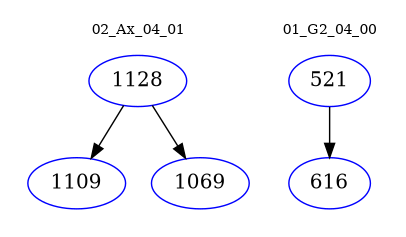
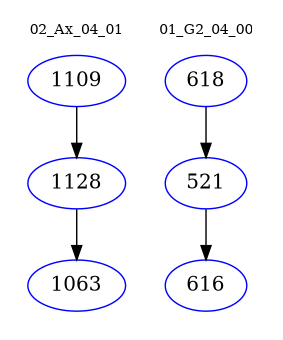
none -> (206, 81)
(111, 126) -> (77, 125)
(200, 183) -> (77, 286)
